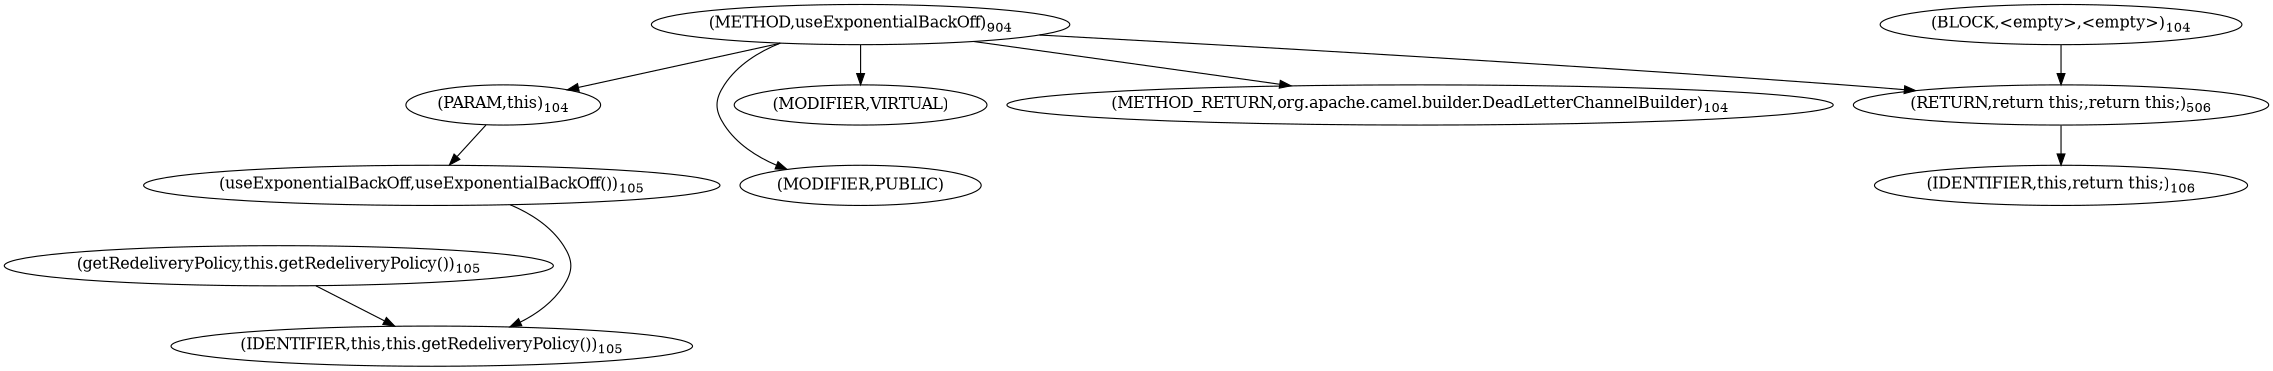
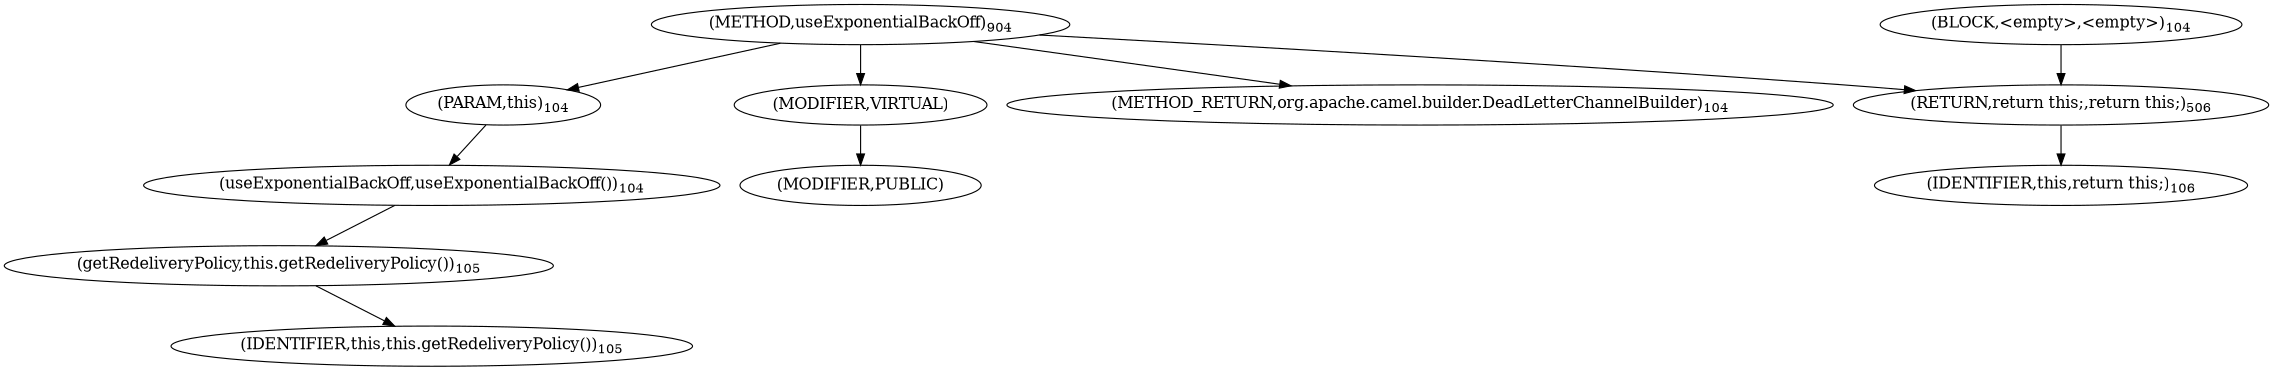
(717, 103) -> (861, 140)
(632, 184) -> (632, 184)
(570, 260) -> (360, 223)
